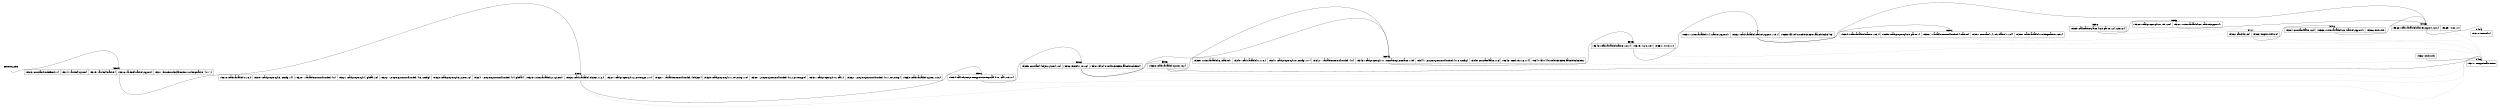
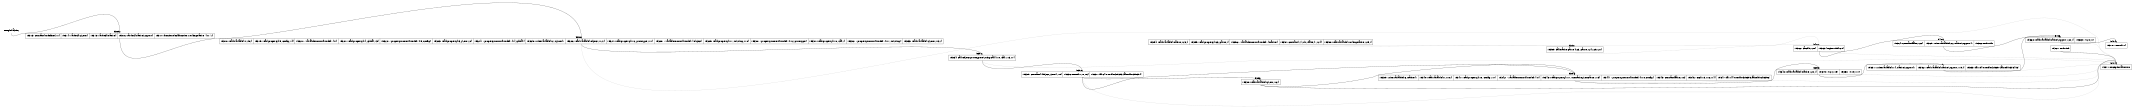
(2177, 24) -> none
(1853, 29) -> none
(11, 67) -> (11, 30)
